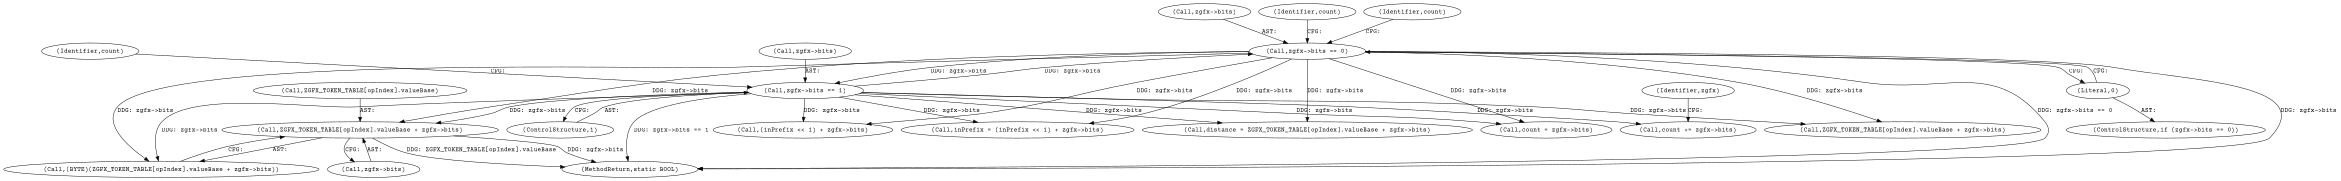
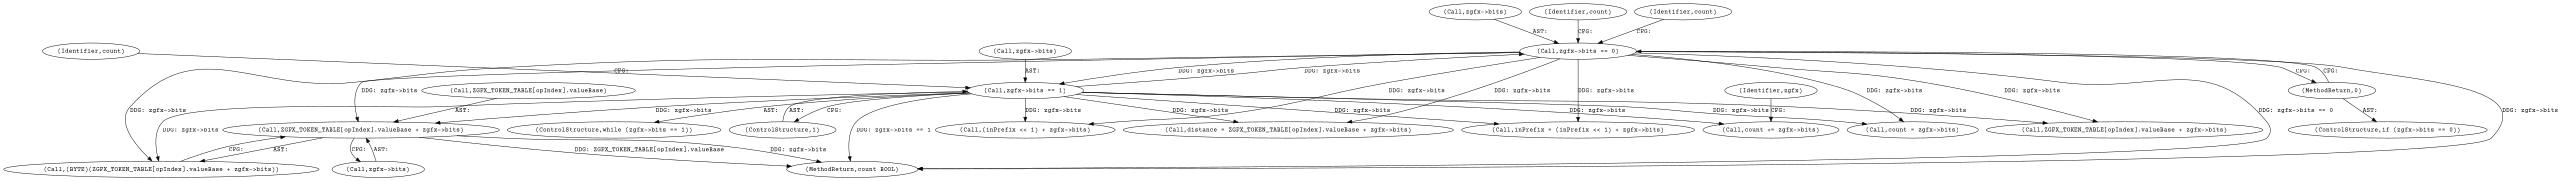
(2098, 91) -> (2332, 91)
none -> (614, 130)
(630, 169) -> (852, 169)
